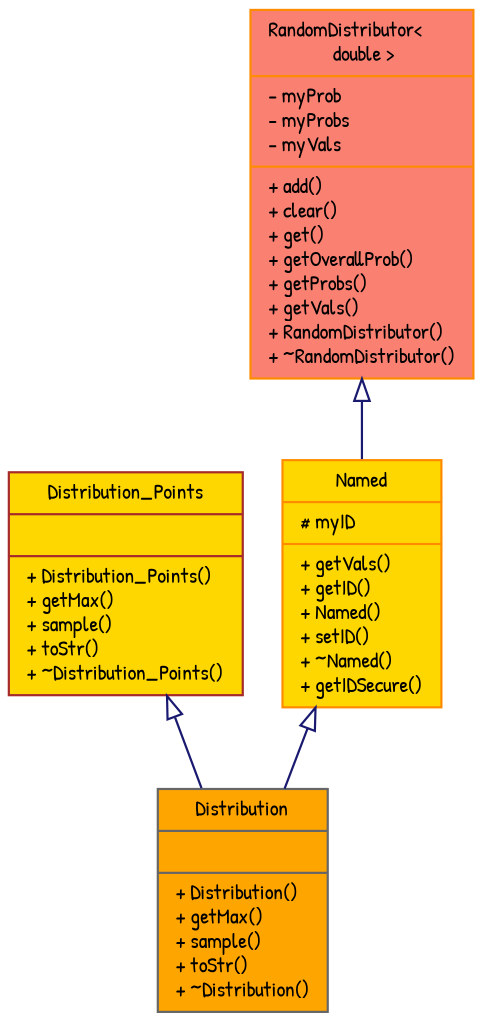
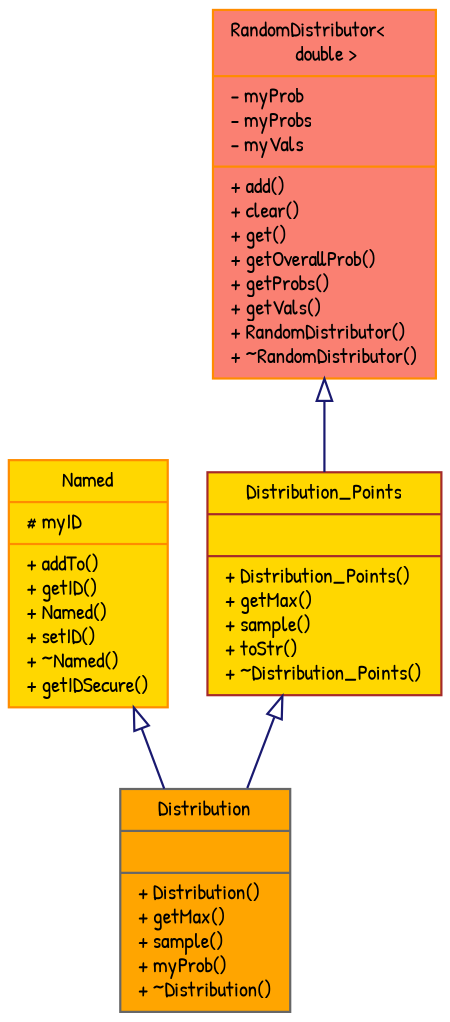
(362, 430) -> (324, 437)
(346, 564) -> (64, 564)
(213, 966) -> (183, 966)
